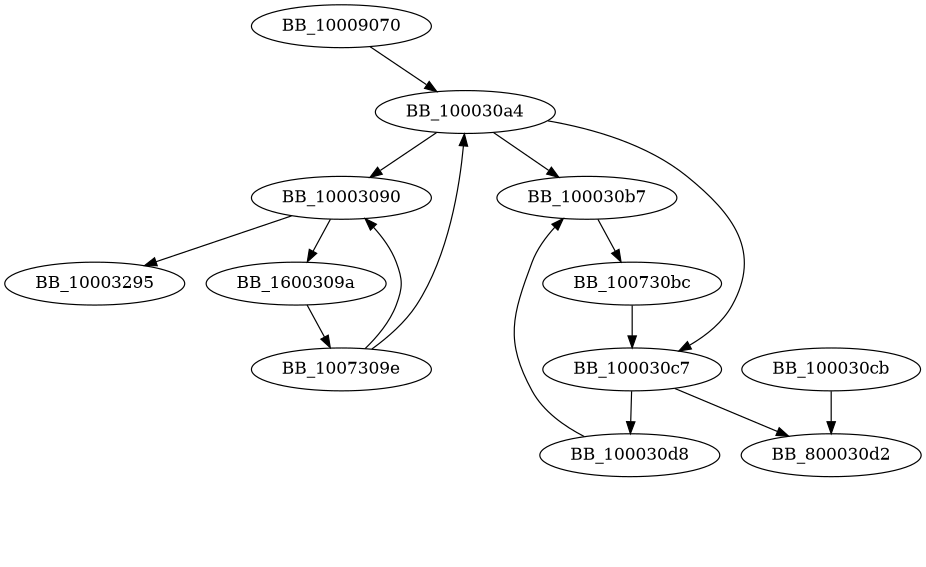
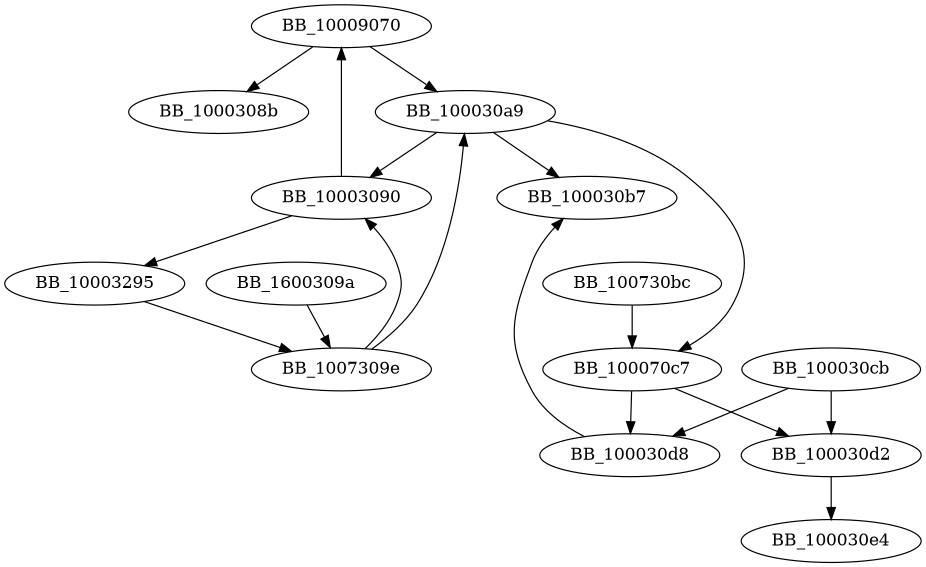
none -> (219, 112)
(465, 112) -> (465, 112)
(322, 235) -> (341, 118)
(607, 235) -> none
none -> (212, 325)
(632, 369) -> (632, 369)
none -> (741, 408)
(831, 455) -> (831, 455)
none -> (831, 541)
